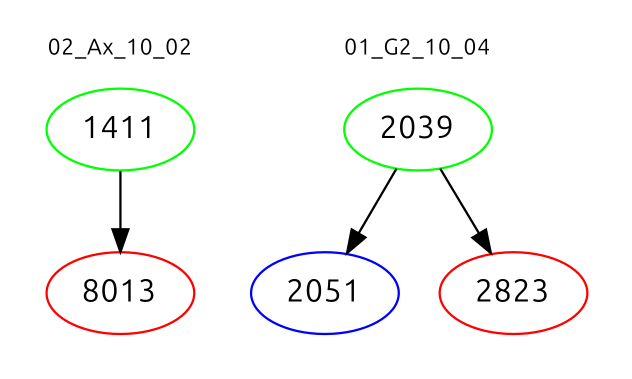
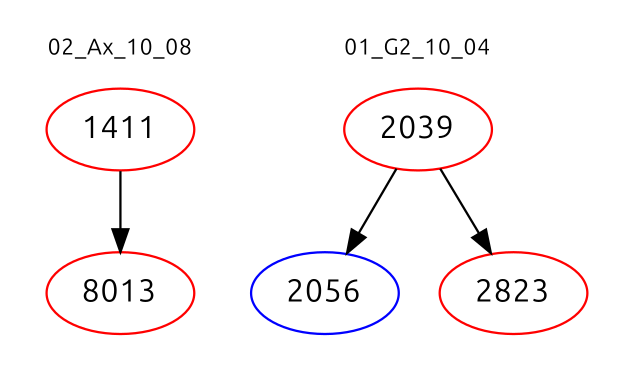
(120, 49) -> (120, 49)
(120, 130) -> (120, 130)
(418, 130) -> (418, 130)
(325, 293) -> (325, 293)
